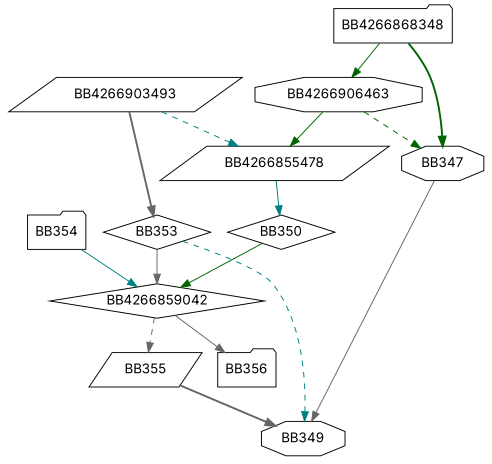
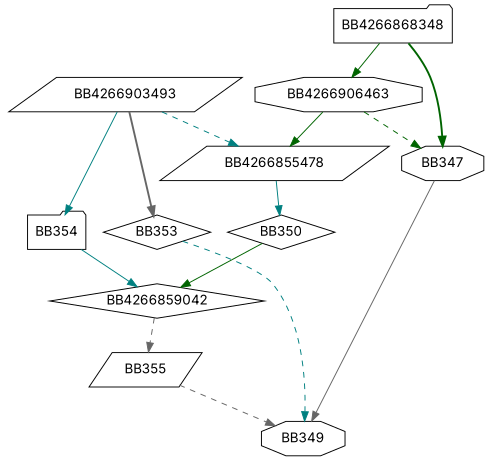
none -> (93, 159)
(157, 262) -> none
(247, 370) -> none
(223, 404) -> (223, 404)
